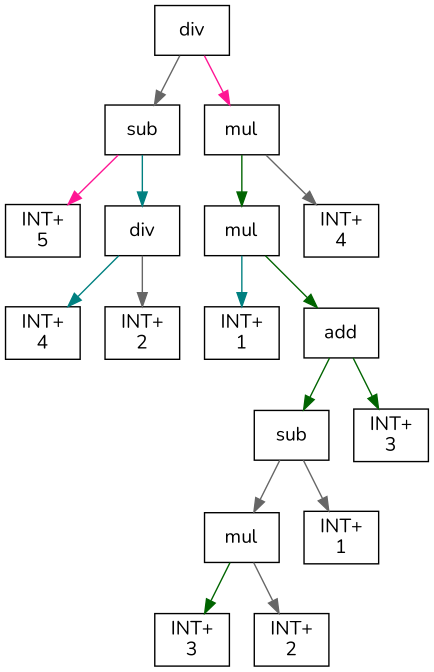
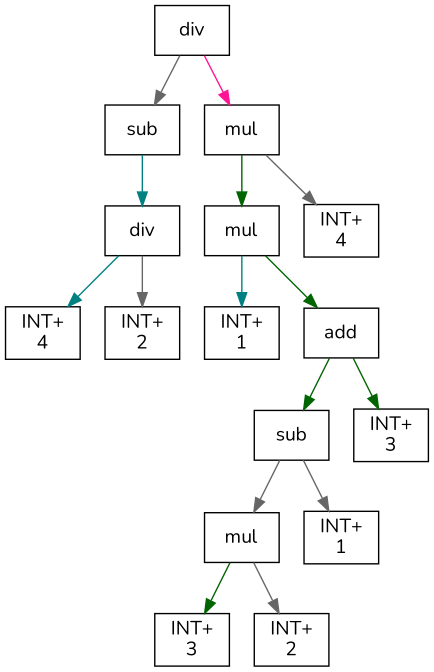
(43, 231) -> none
